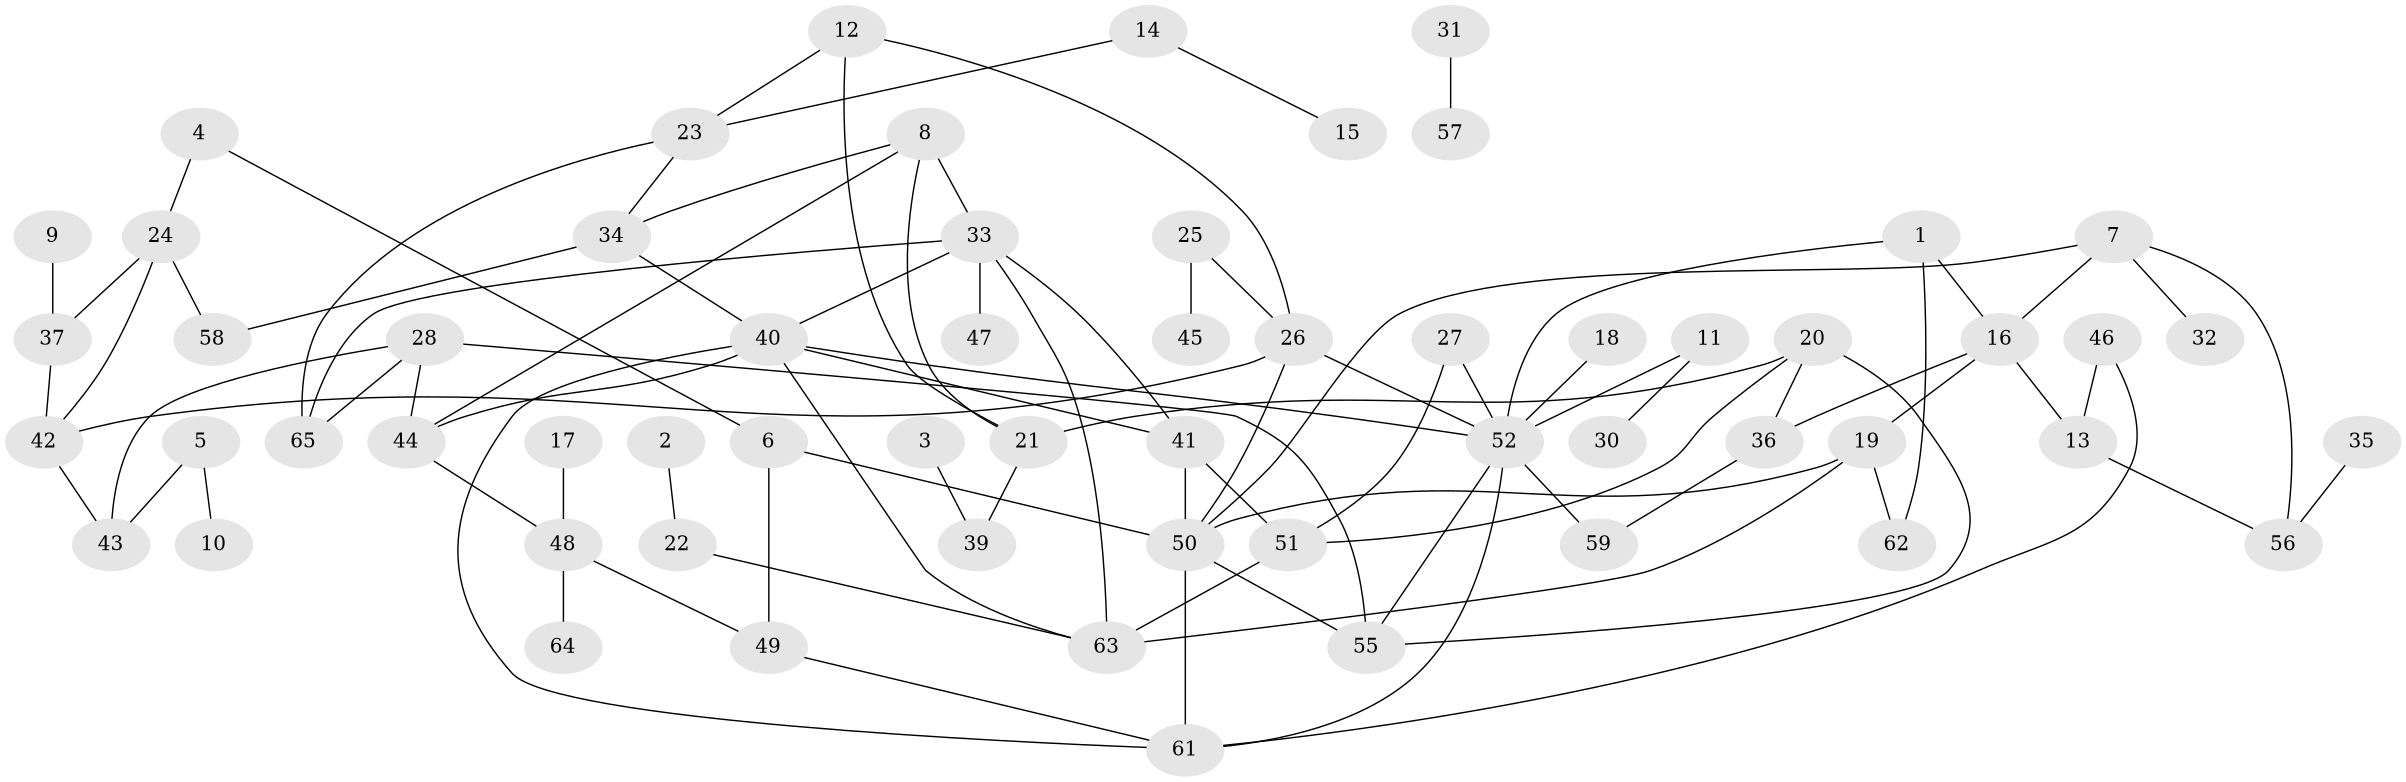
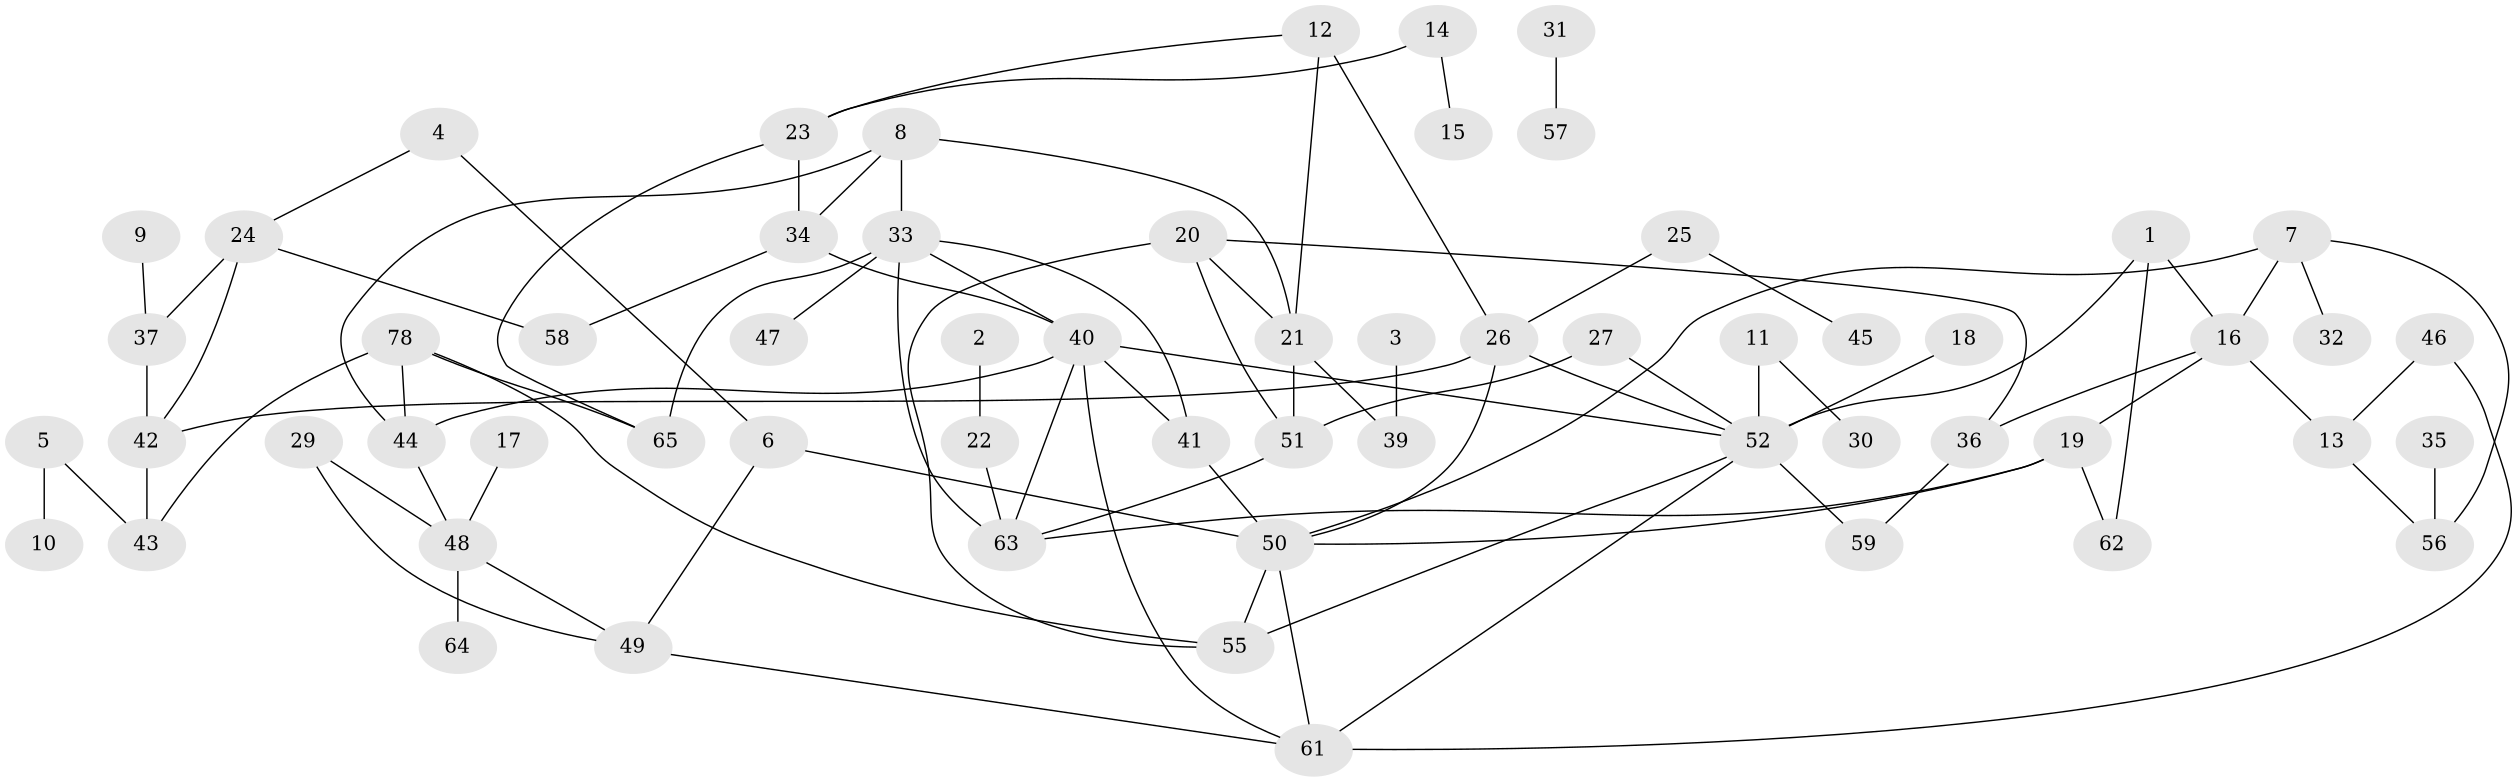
(425, 339) -> (401, 339)
none -> (304, 442)
(1233, 490) -> (1294, 396)
